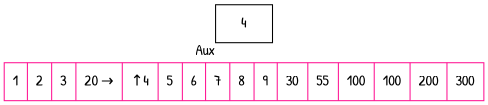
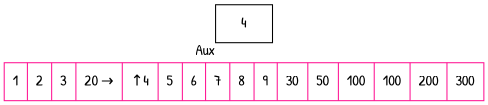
(323, 81) -> (323, 81)
